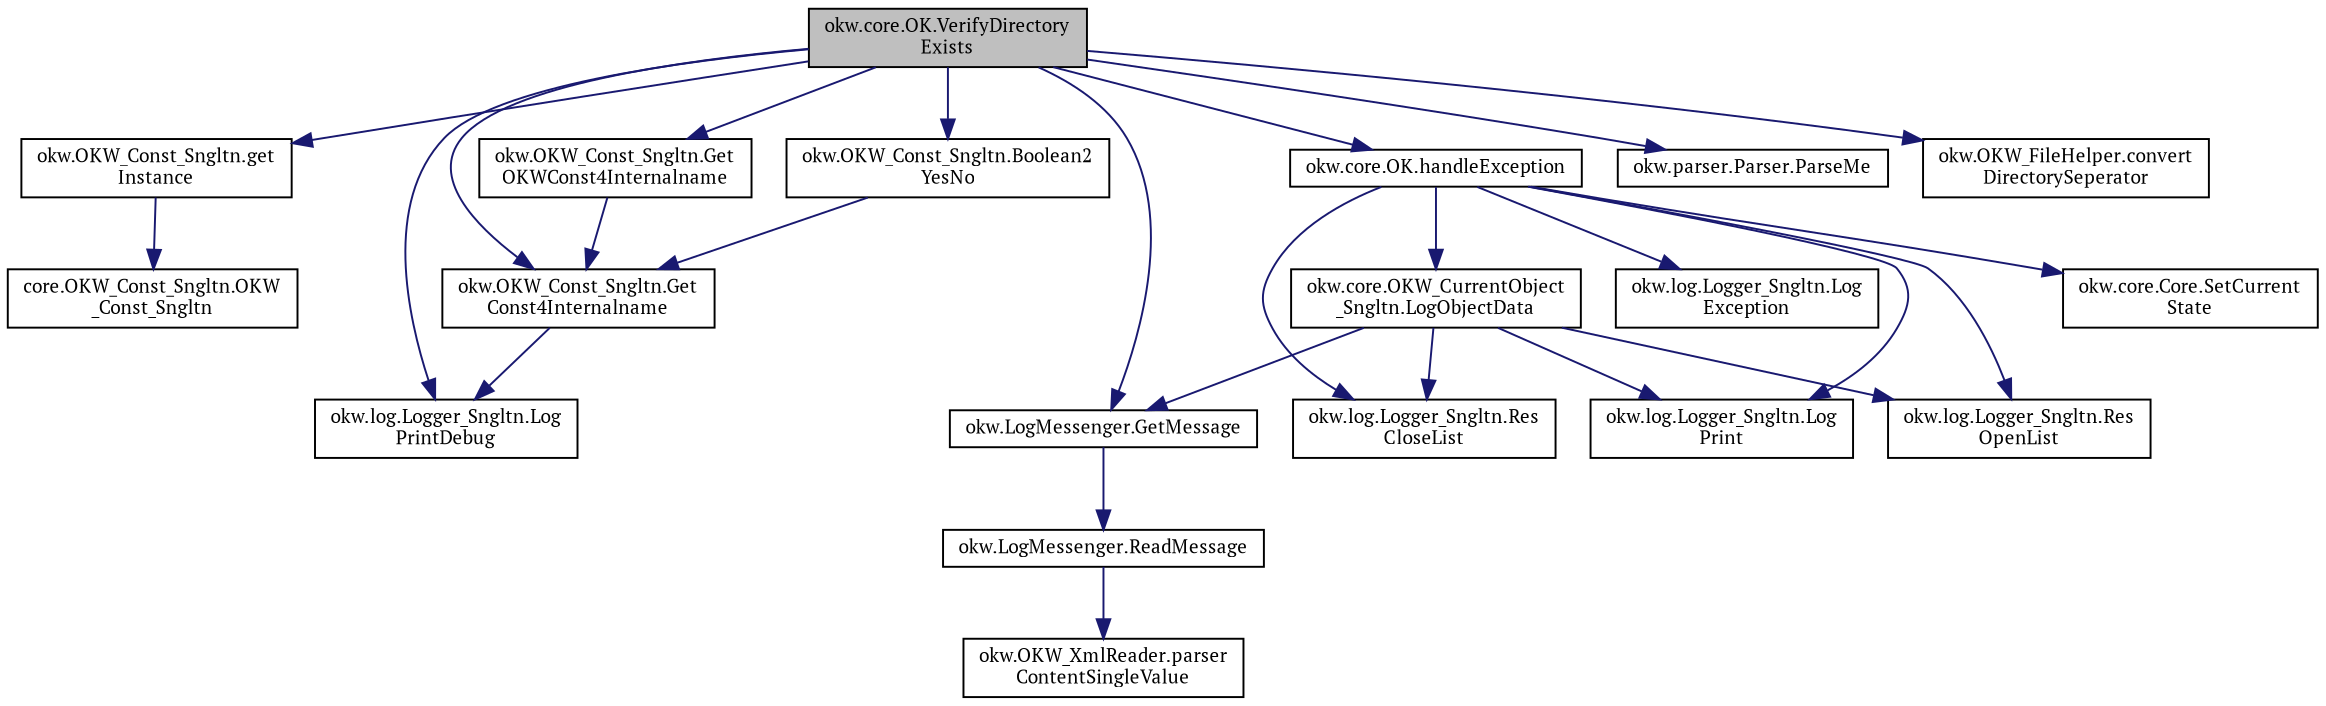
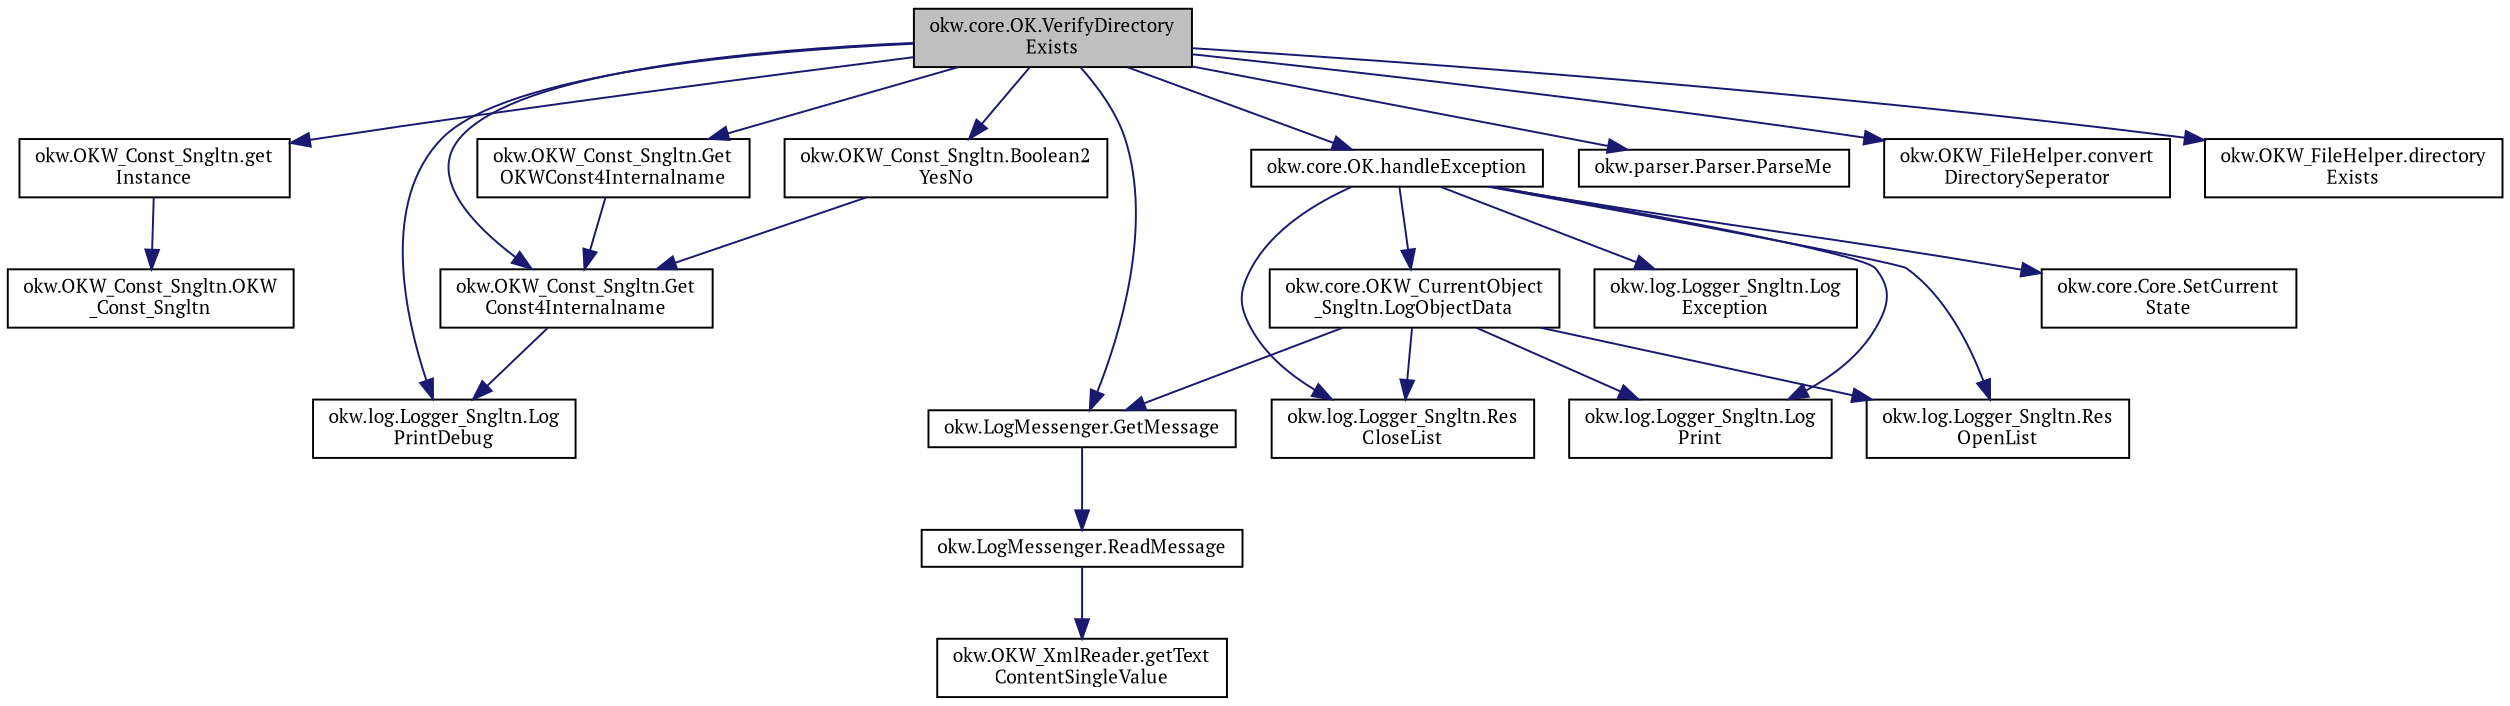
none -> (2354, 168)
(153, 298) -> (151, 298)
(1103, 668) -> (1082, 668)
